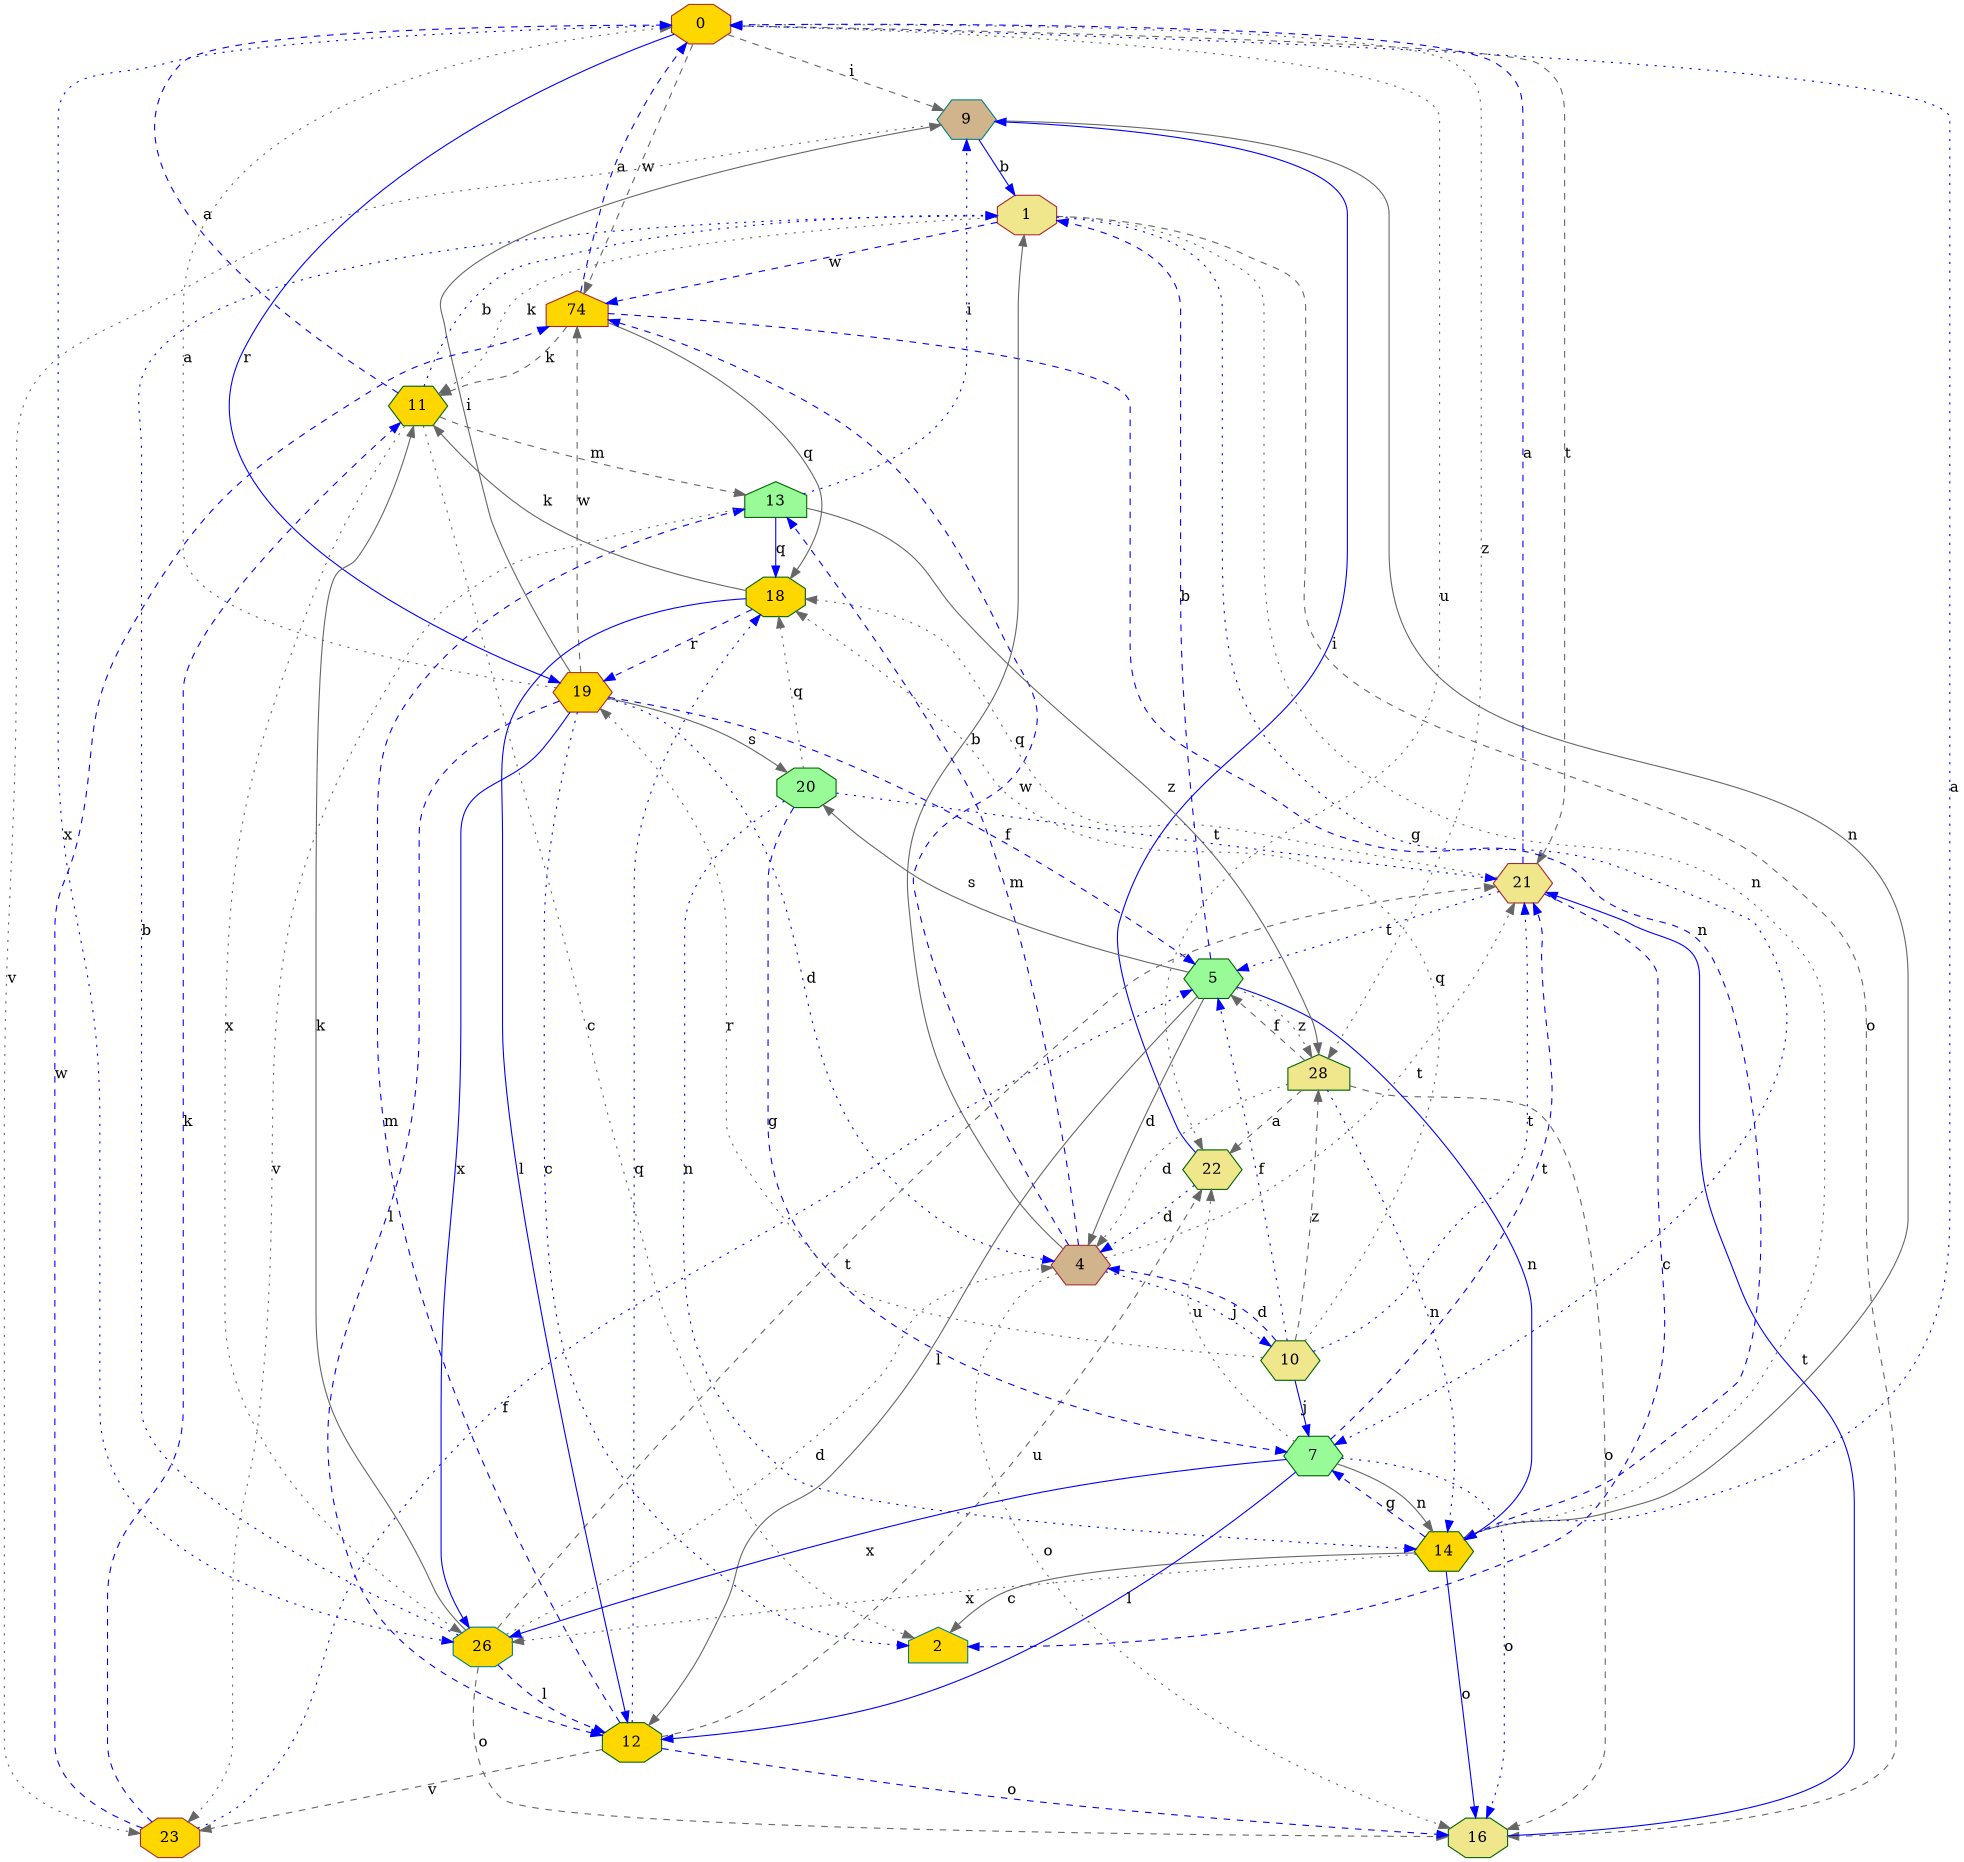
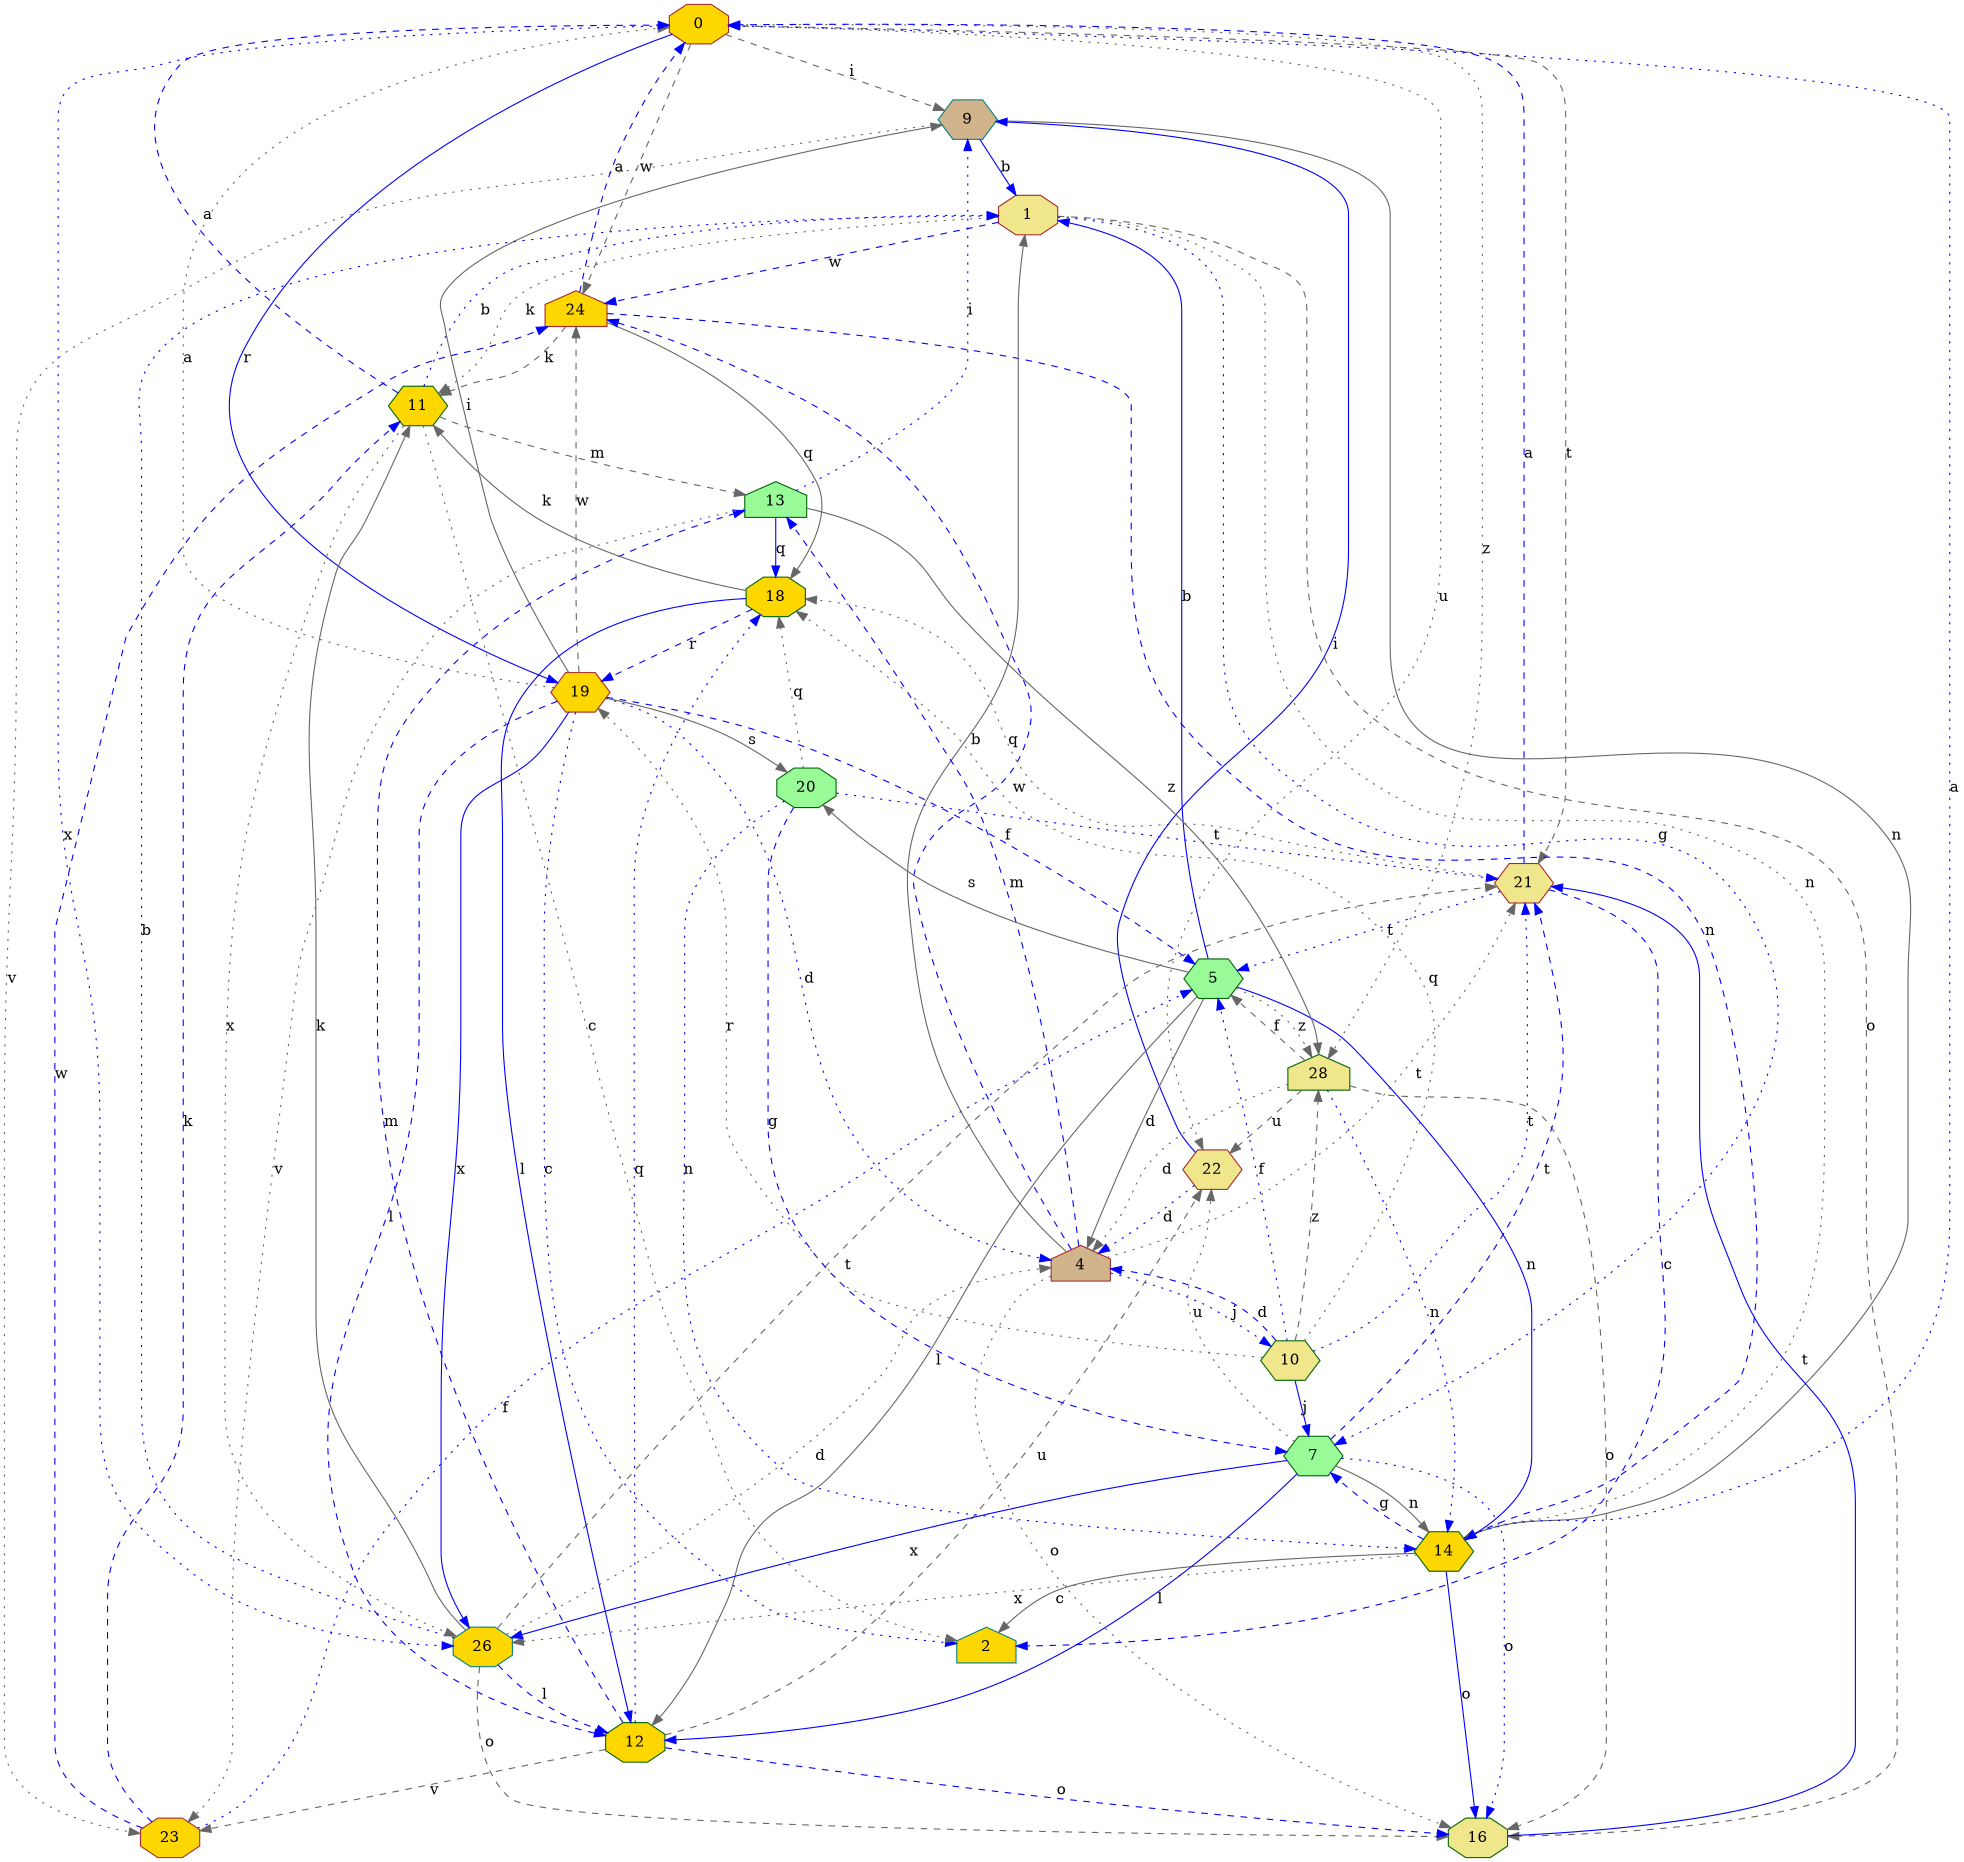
(577, 311) -> (576, 311)
(1181, 558) -> (1182, 559)
(1277, 1122) -> (1277, 1122)
(1212, 1170) -> (1212, 1170)
(1081, 1265) -> (1081, 1265)
